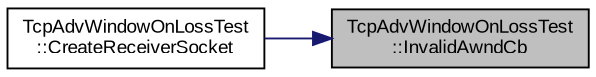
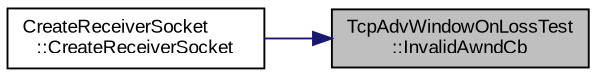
(136, 38) -> (136, 38)
